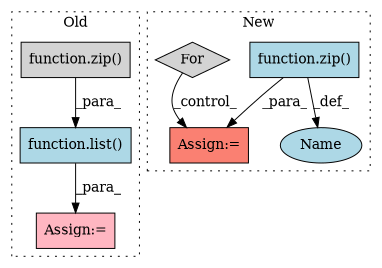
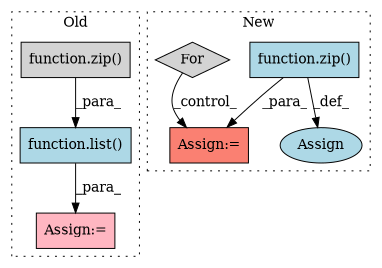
(321, 145) -> (321, 145)
